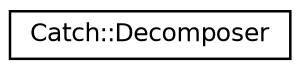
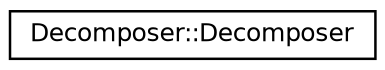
(150, 35) -> (193, 35)
